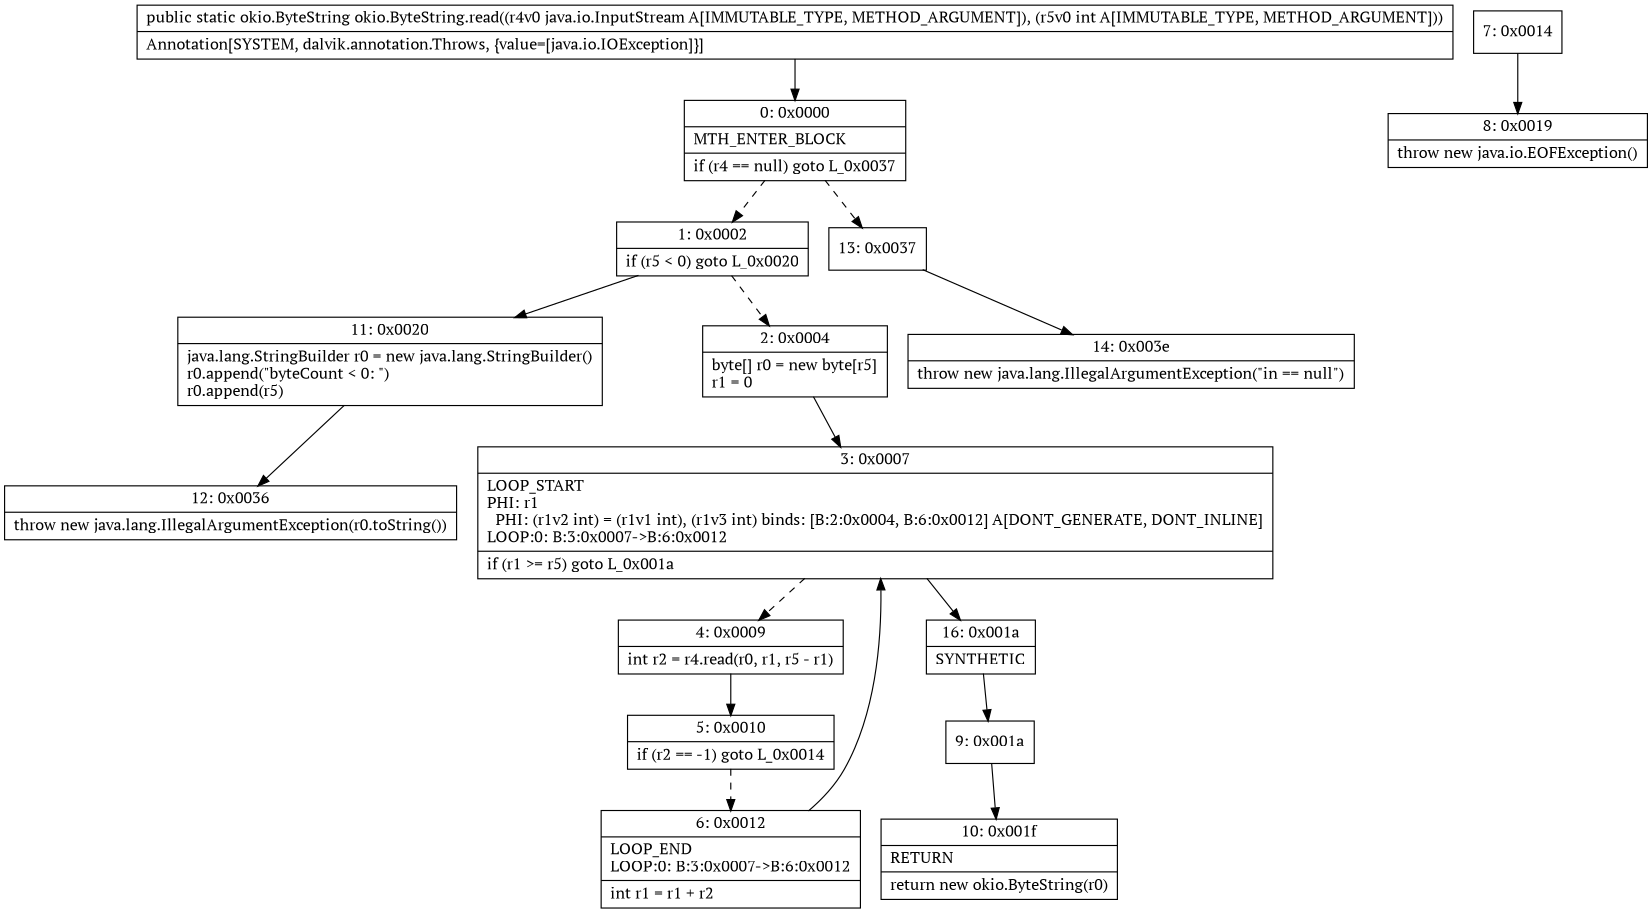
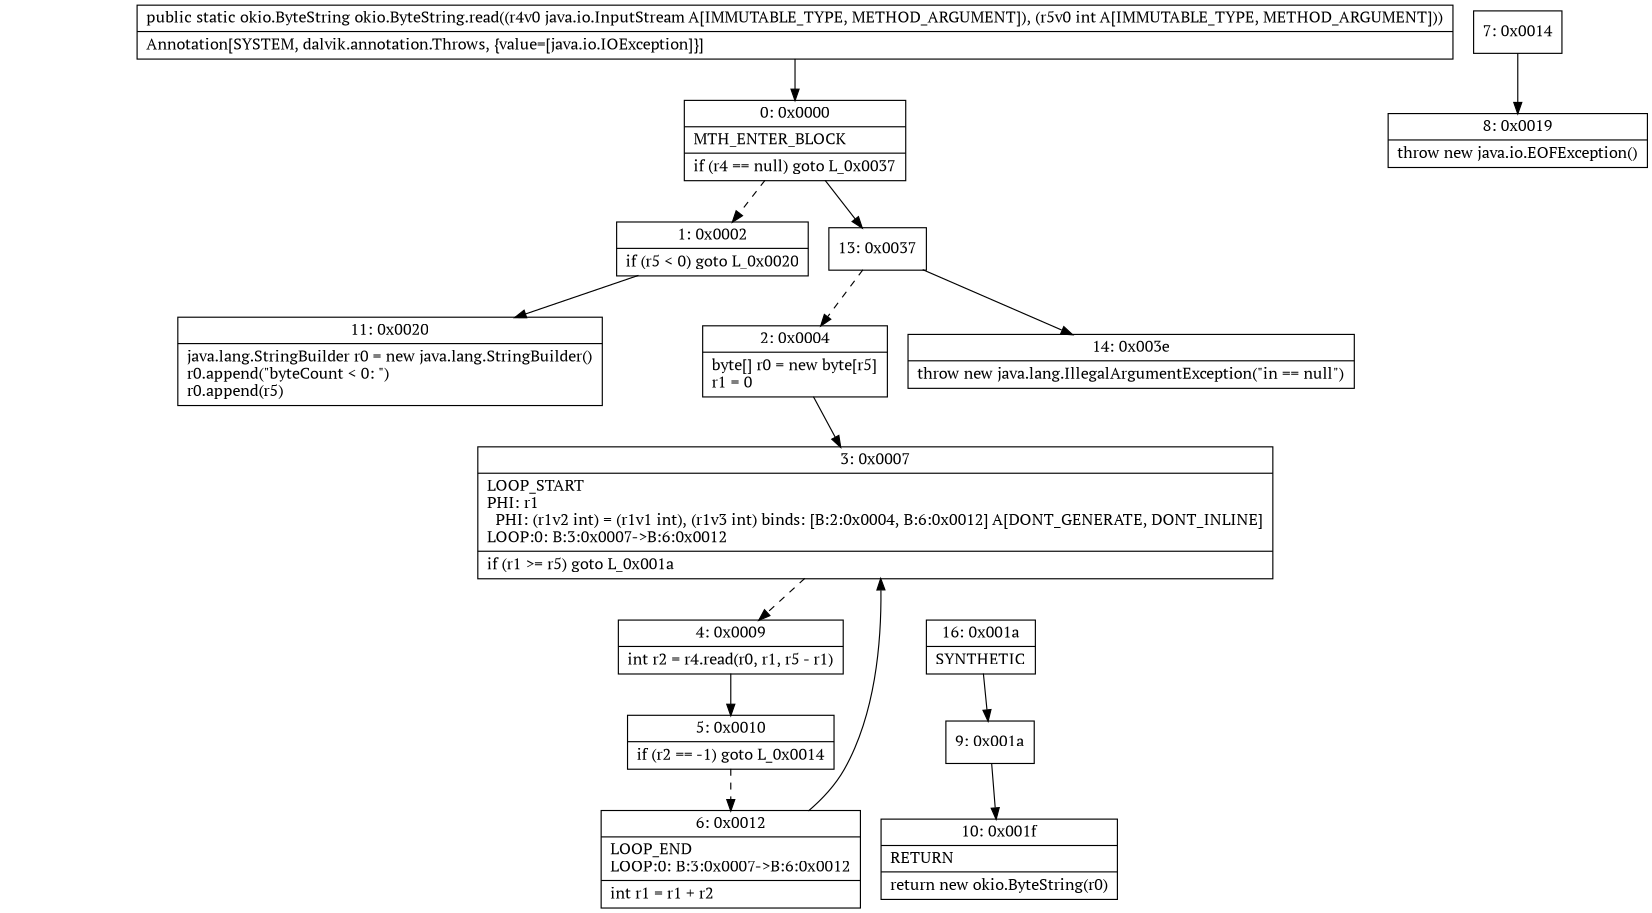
(840, 200) -> (840, 200)
(747, 296) -> (845, 293)
(231, 513) -> none
(940, 595) -> none
